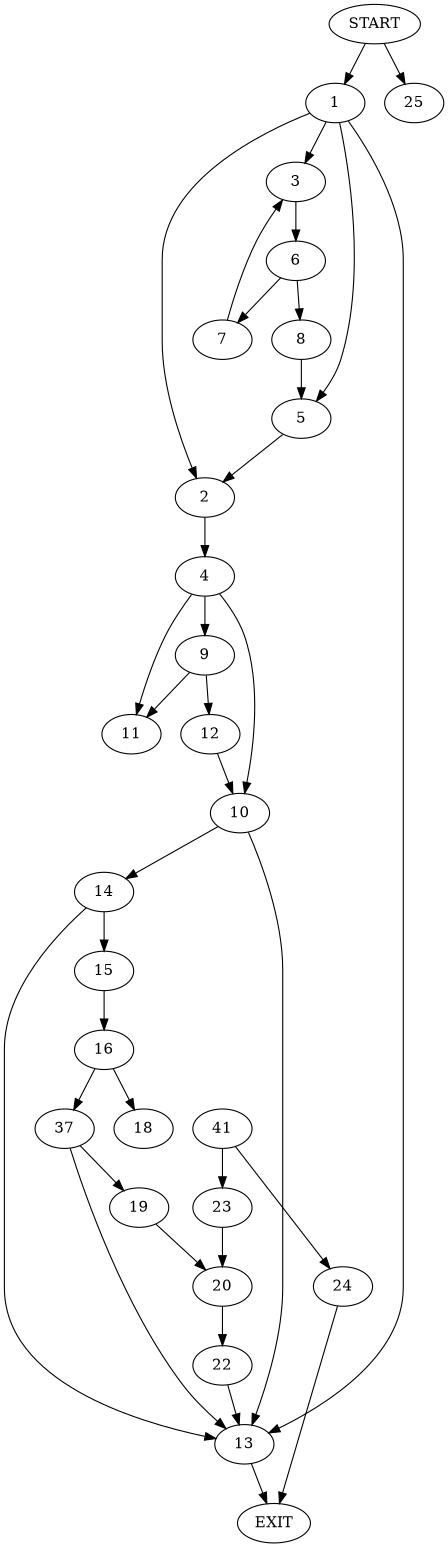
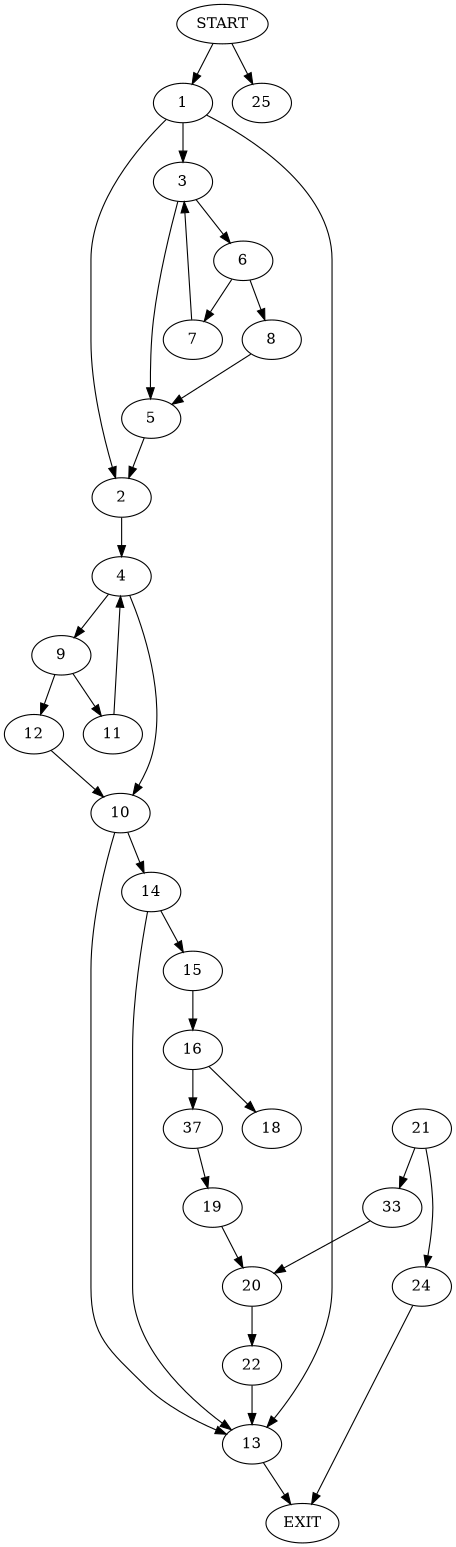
(354, 260) -> (157, 294)
(160, 647) -> (117, 661)
(222, 1129) -> (422, 1129)
(222, 1208) -> (392, 1208)
(128, 1294) -> none
